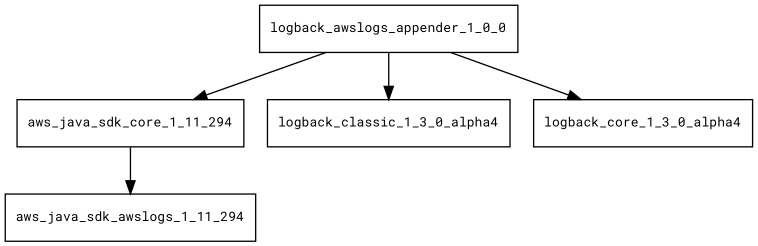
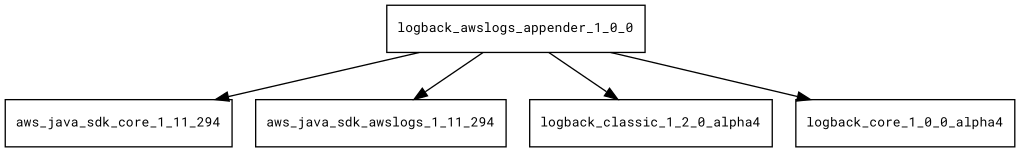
(389, 123) -> (651, 123)
(643, 123) -> (905, 123)
(130, 164) -> (454, 72)
